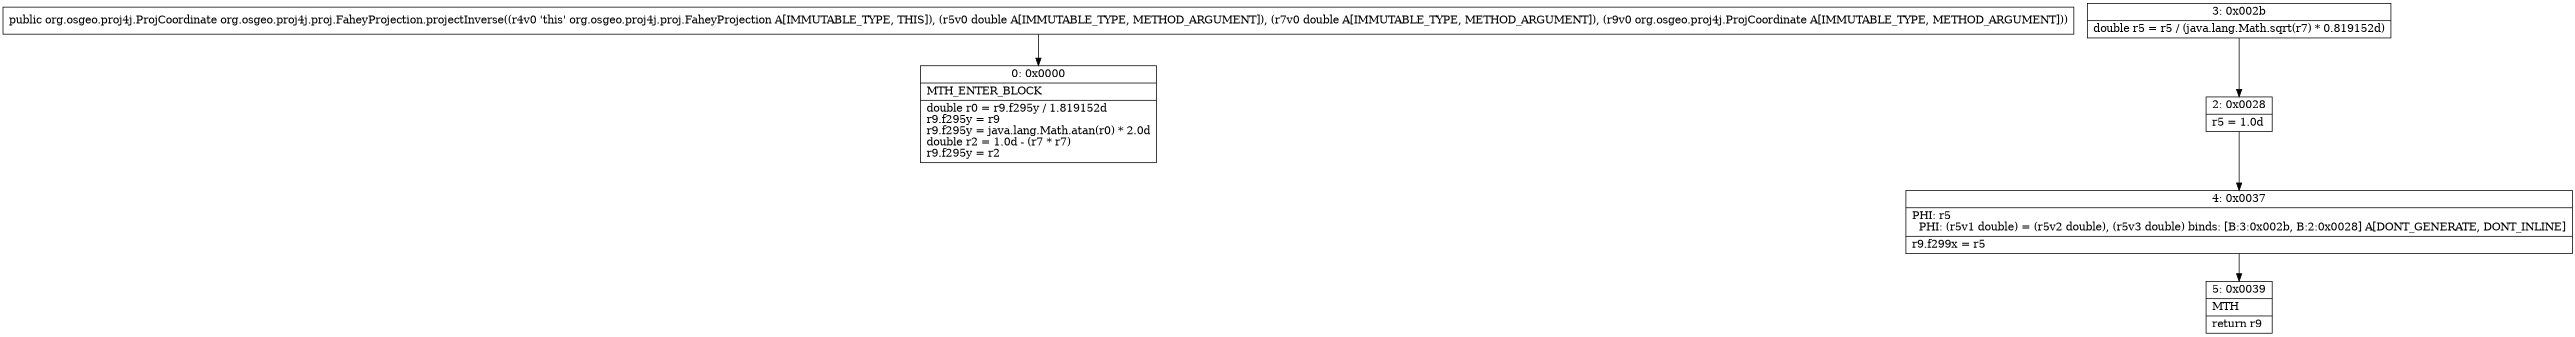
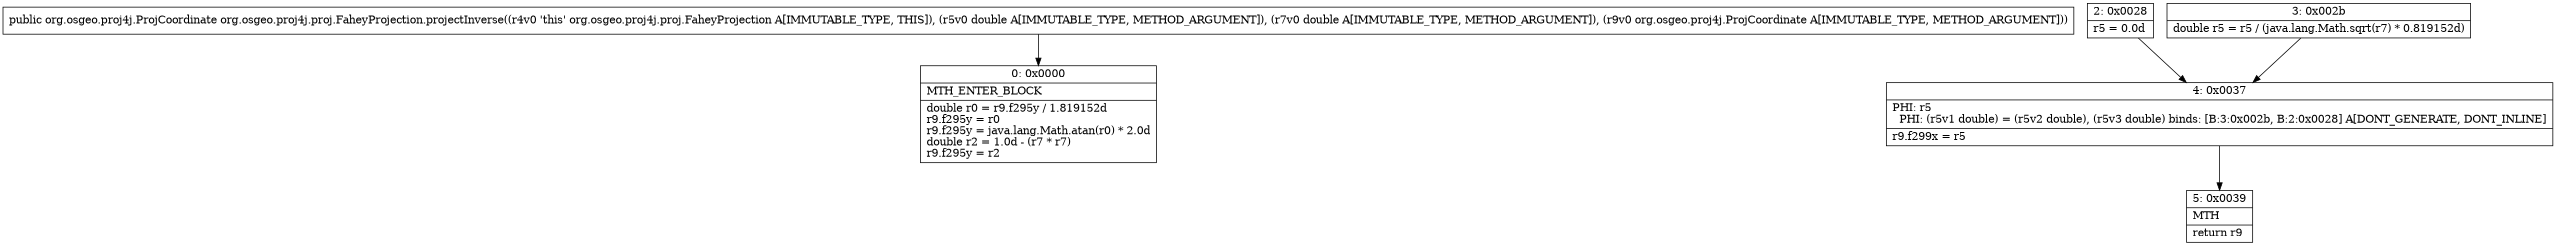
(2239, 64) -> (2280, 58)
(963, 120) -> (963, 120)
(2238, 122) -> (2119, 29)
